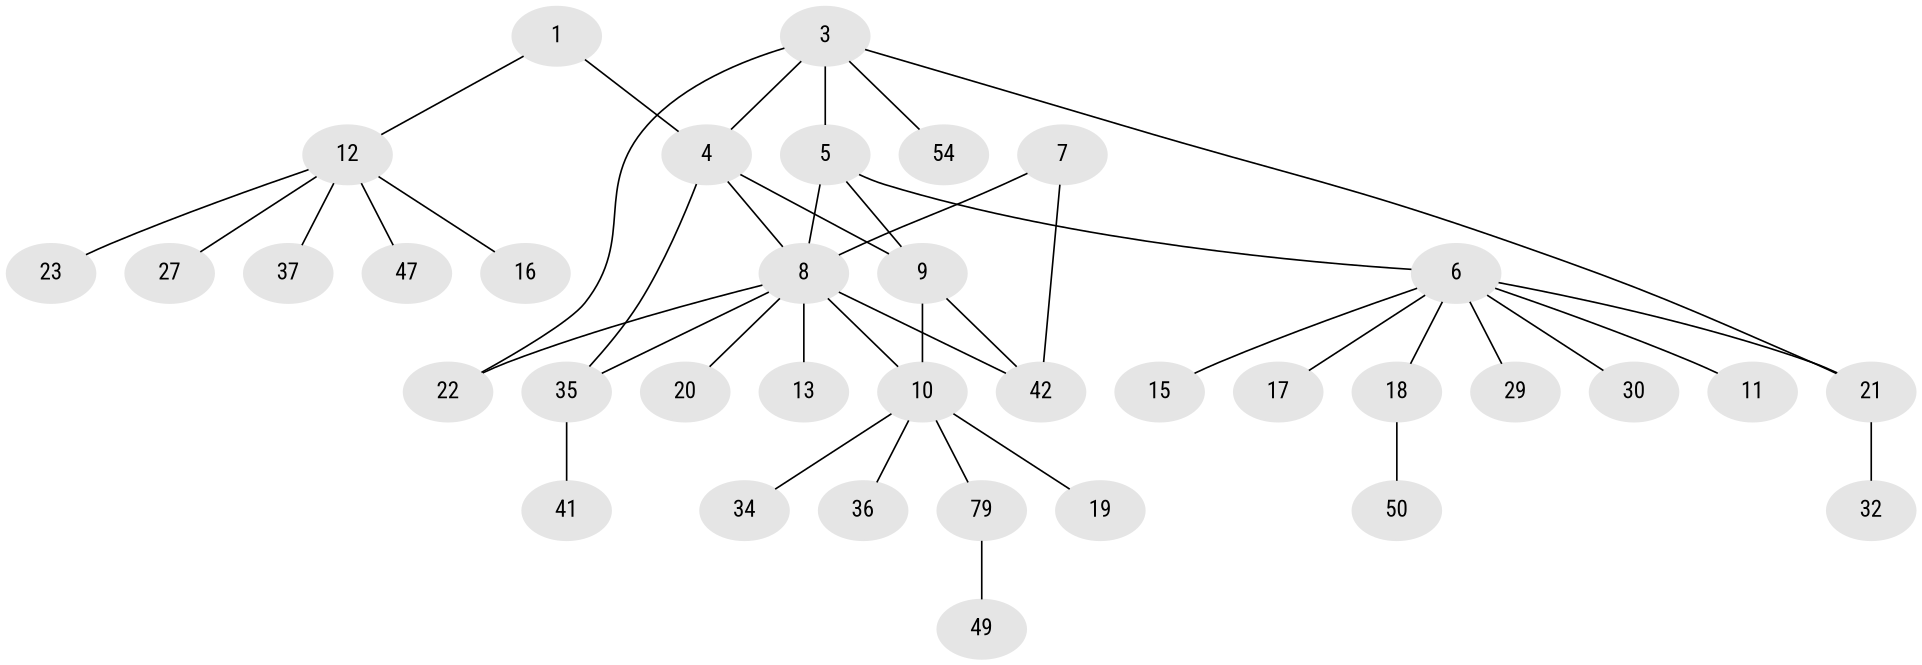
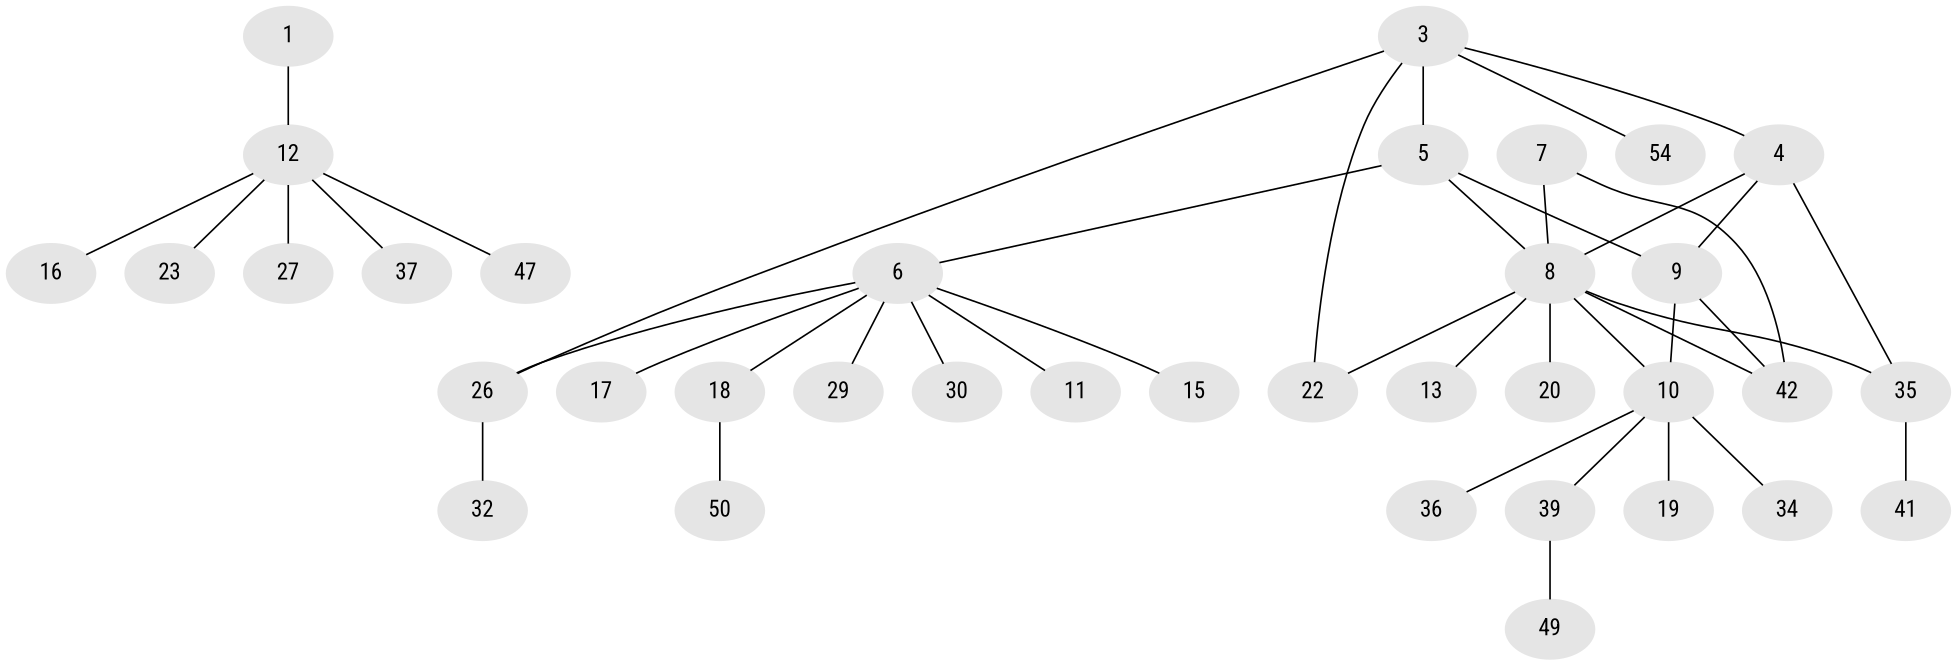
(632, 96) -> none
(1871, 392) -> (483, 392)
(982, 511) -> (1550, 511)
